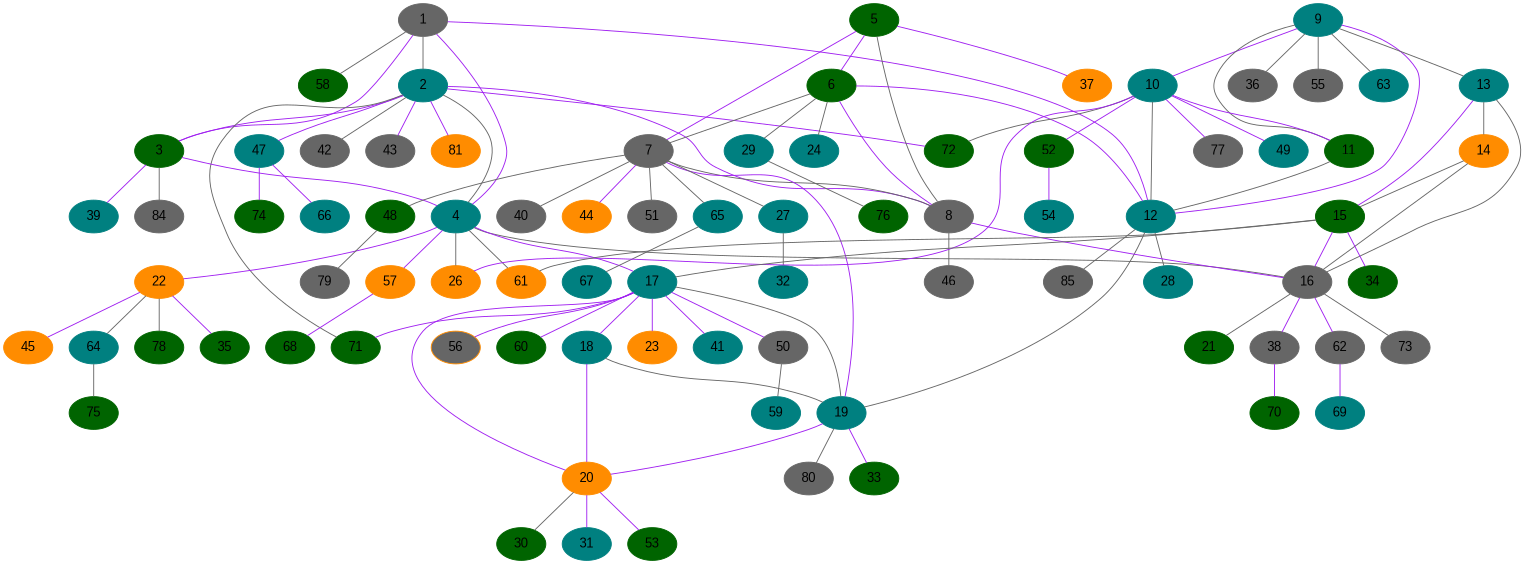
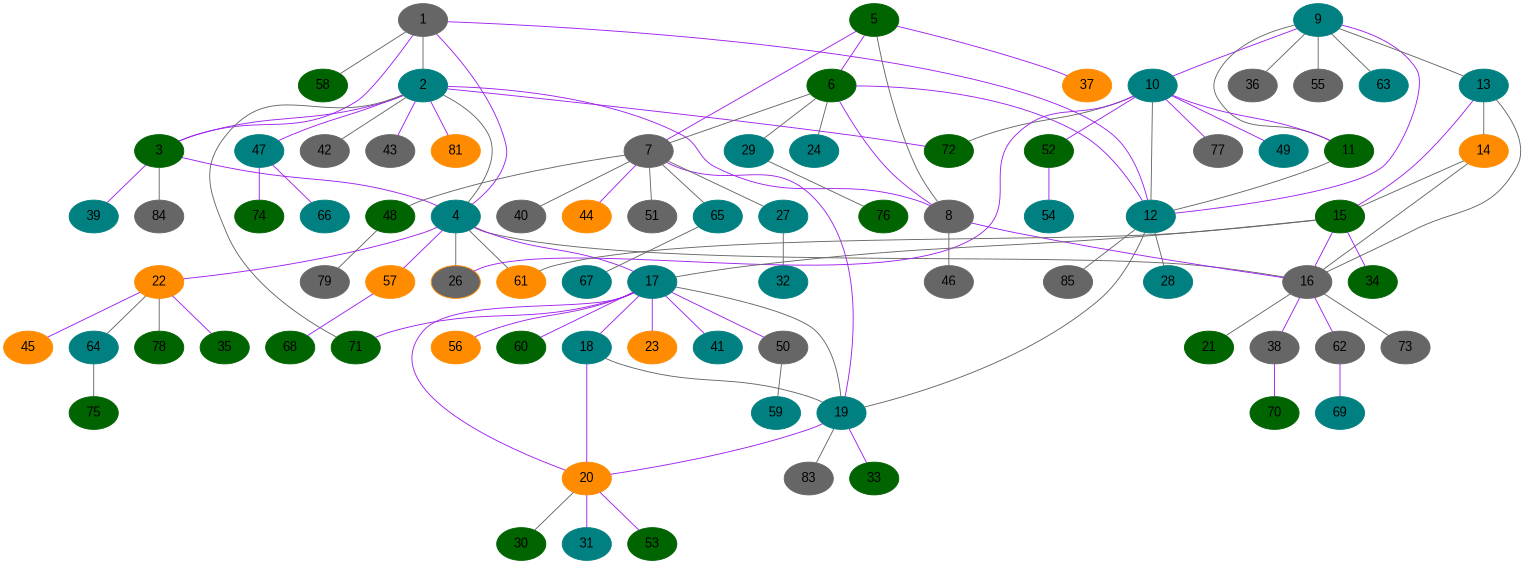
(799, 183) -> none
(456, 282) -> (456, 282)
(456, 348) -> (456, 348)
(809, 479) -> (809, 479)
